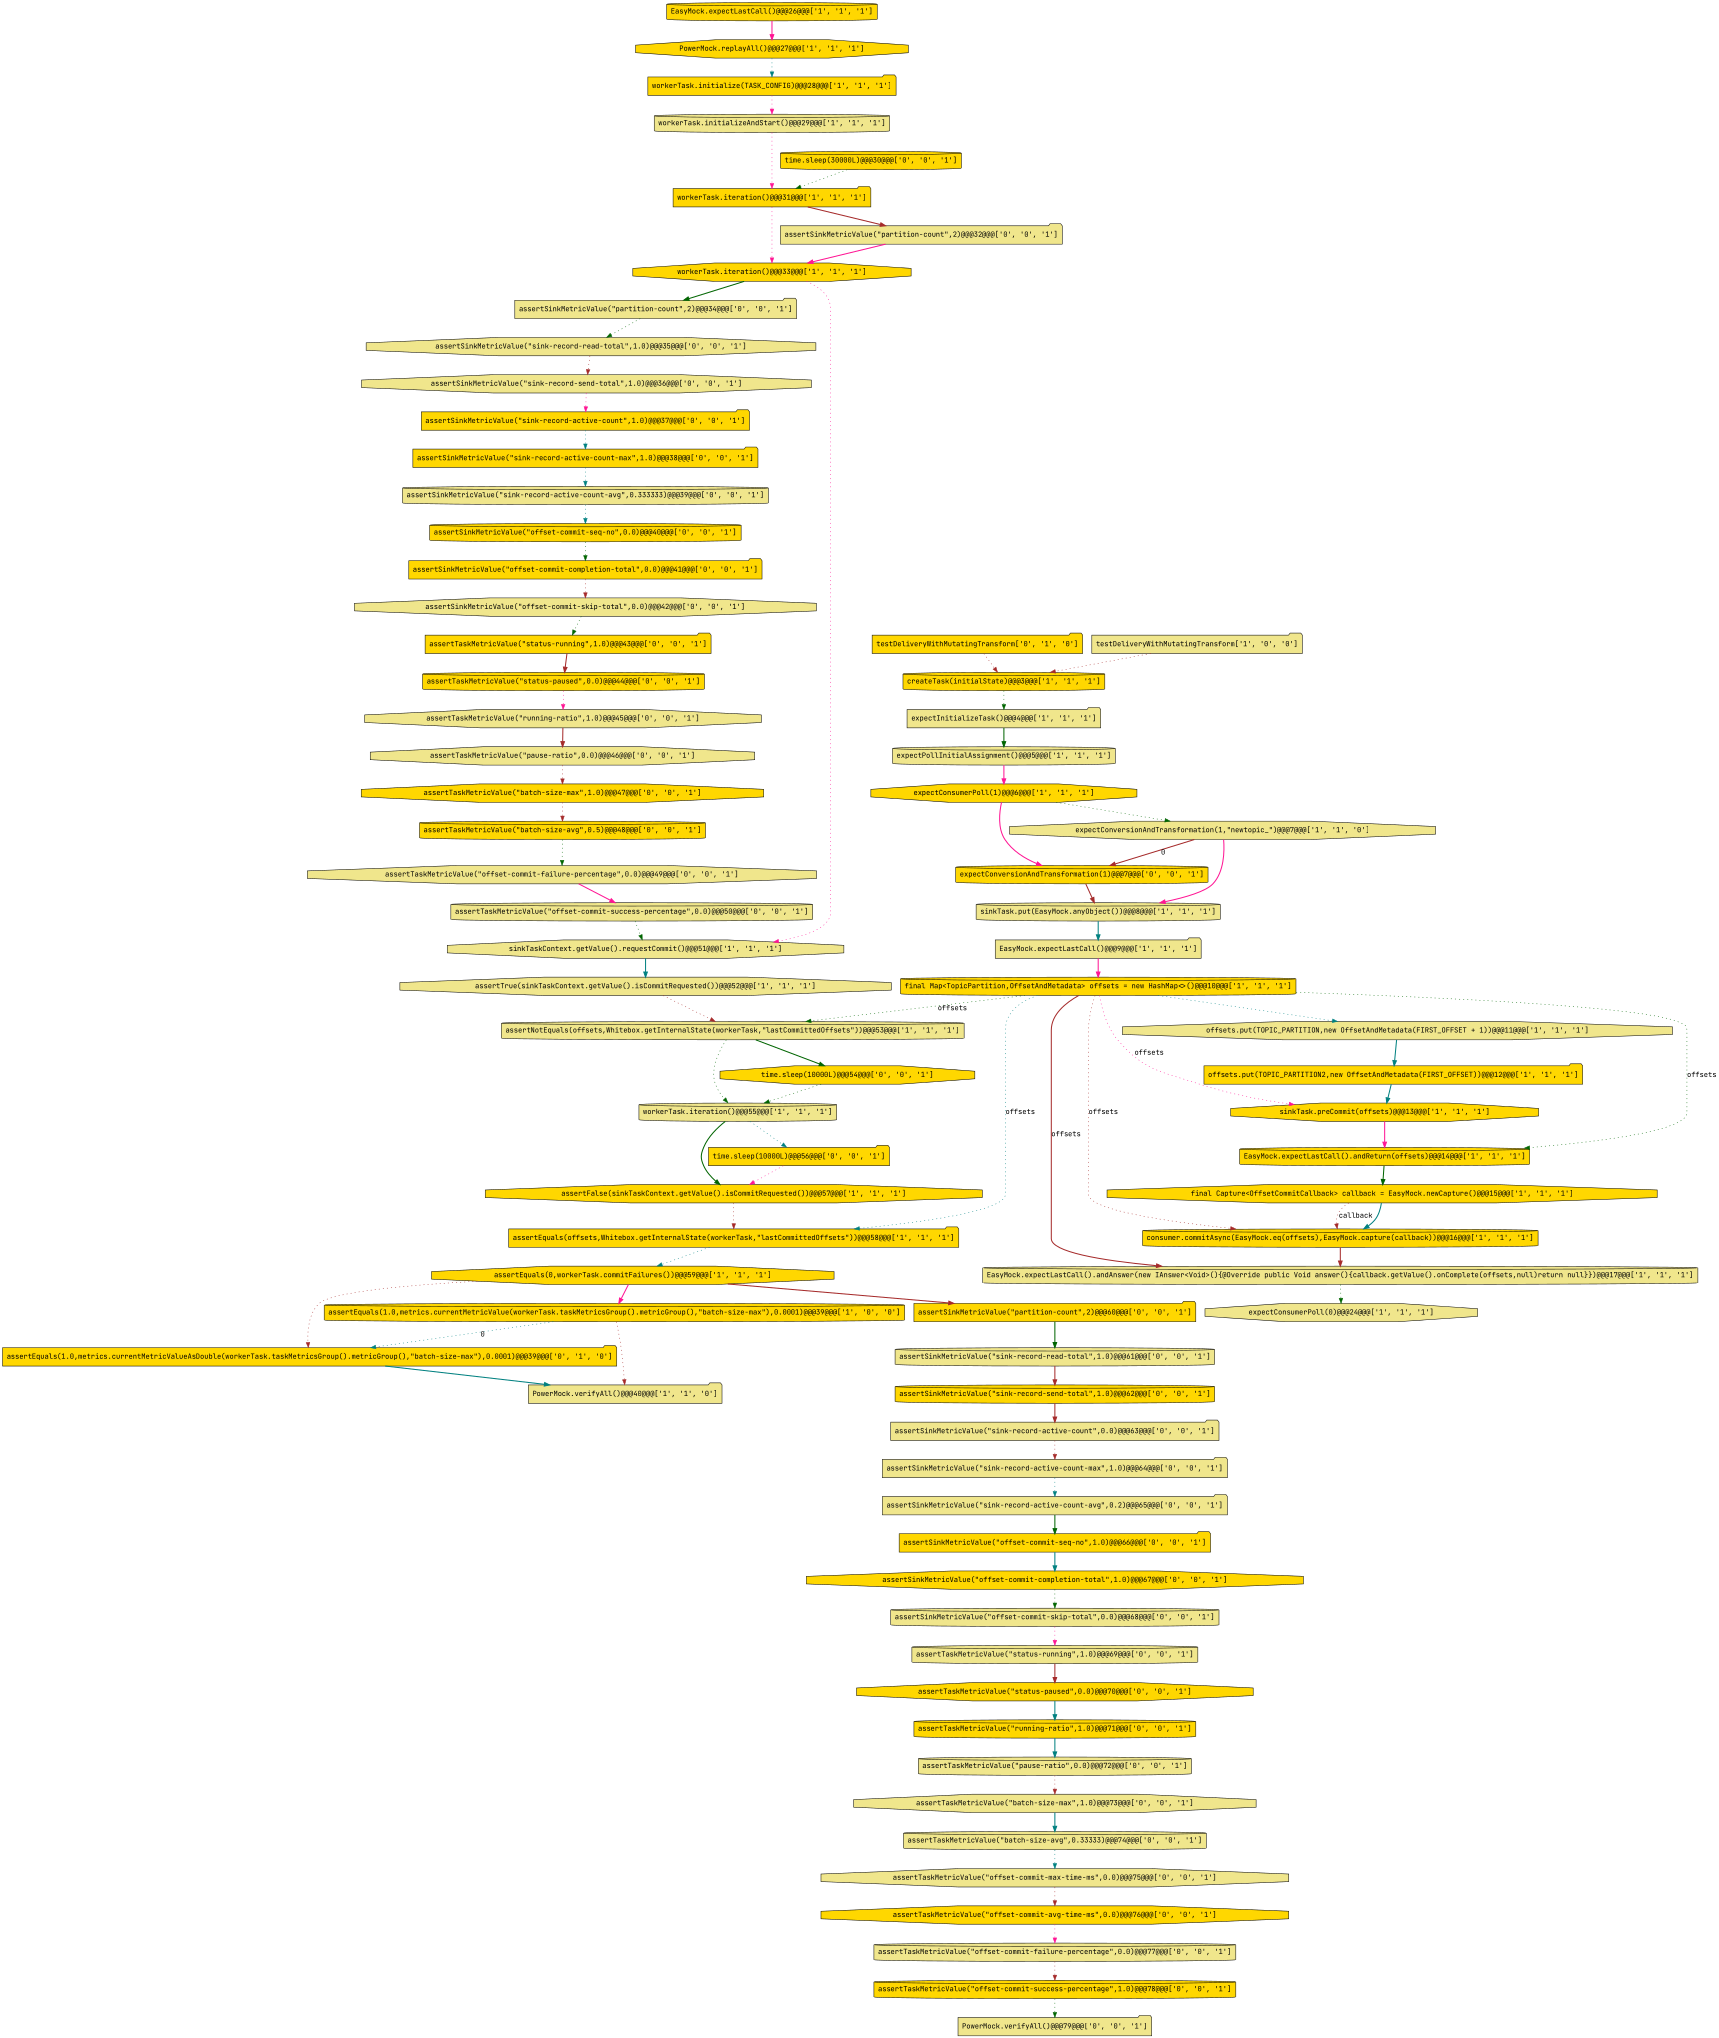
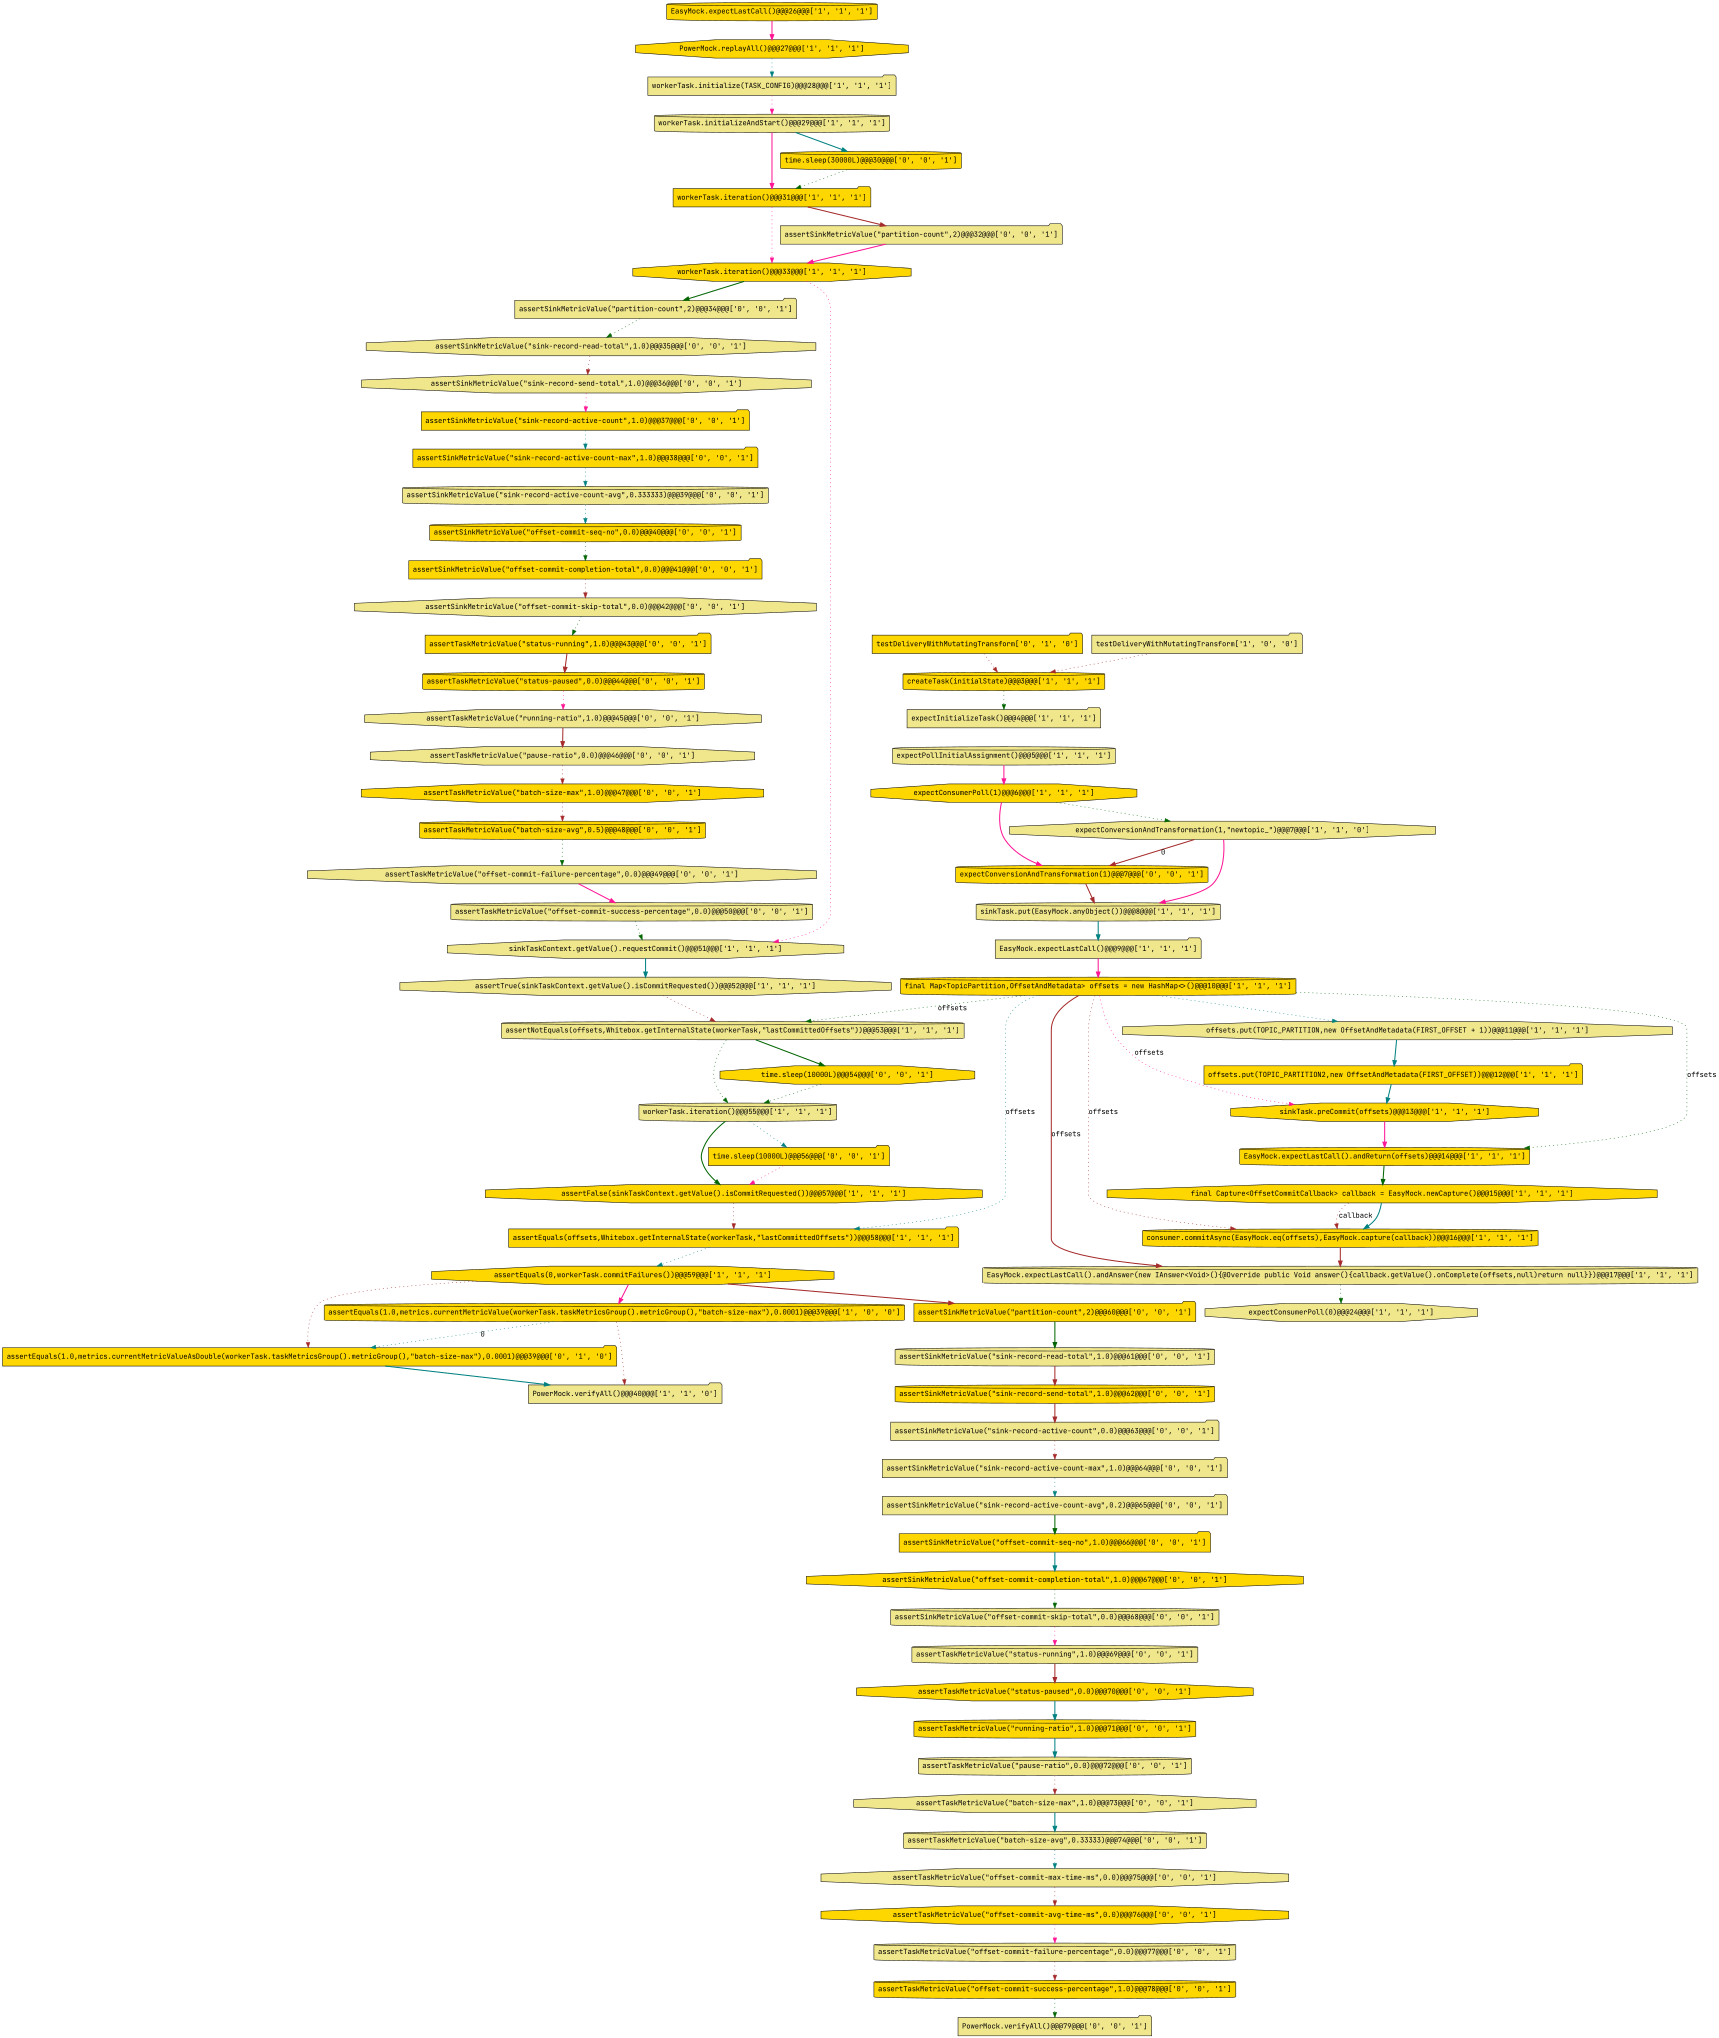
(772, 86) -> (772, 86)
none -> (819, 141)
(772, 158) -> (772, 158)
(1004, 735) -> none
